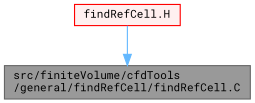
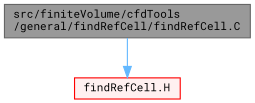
(127, 40) -> (127, 52)
